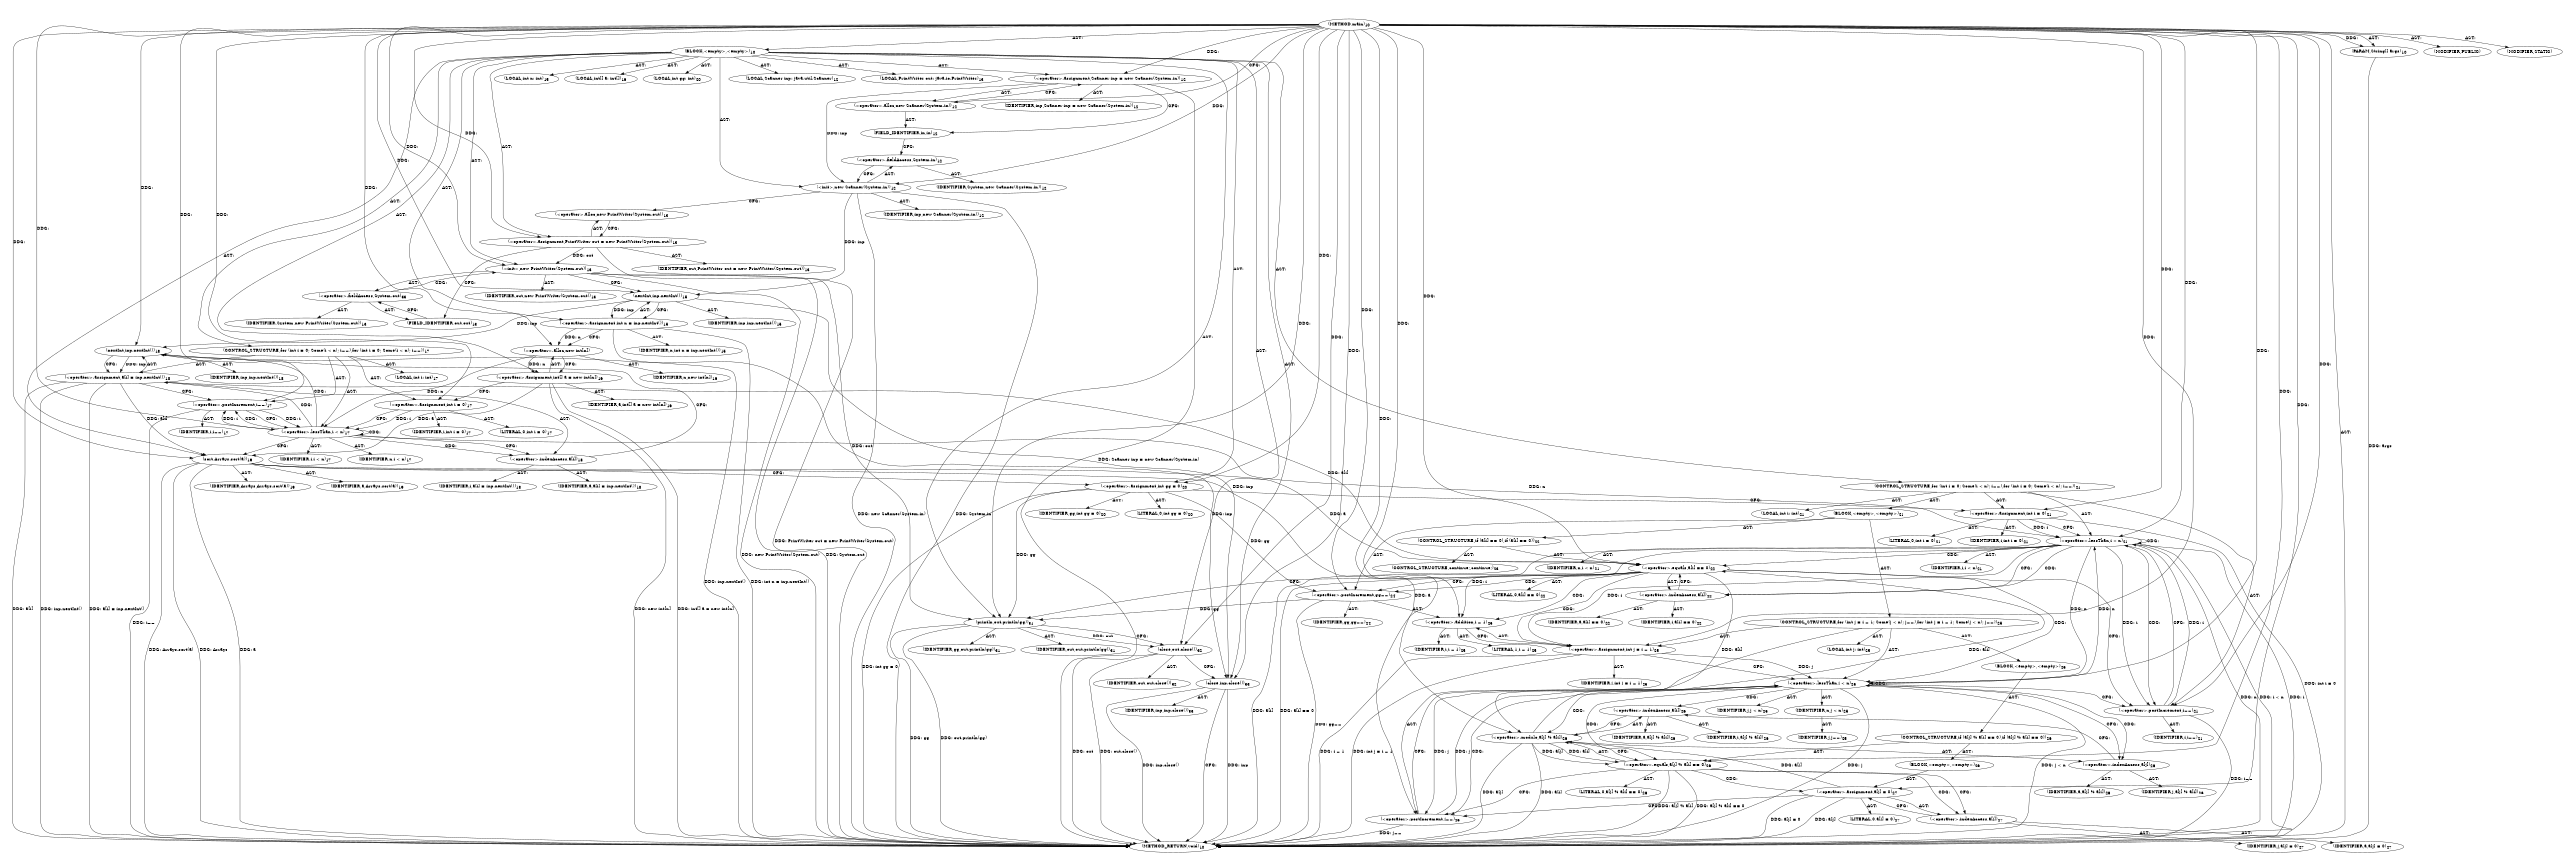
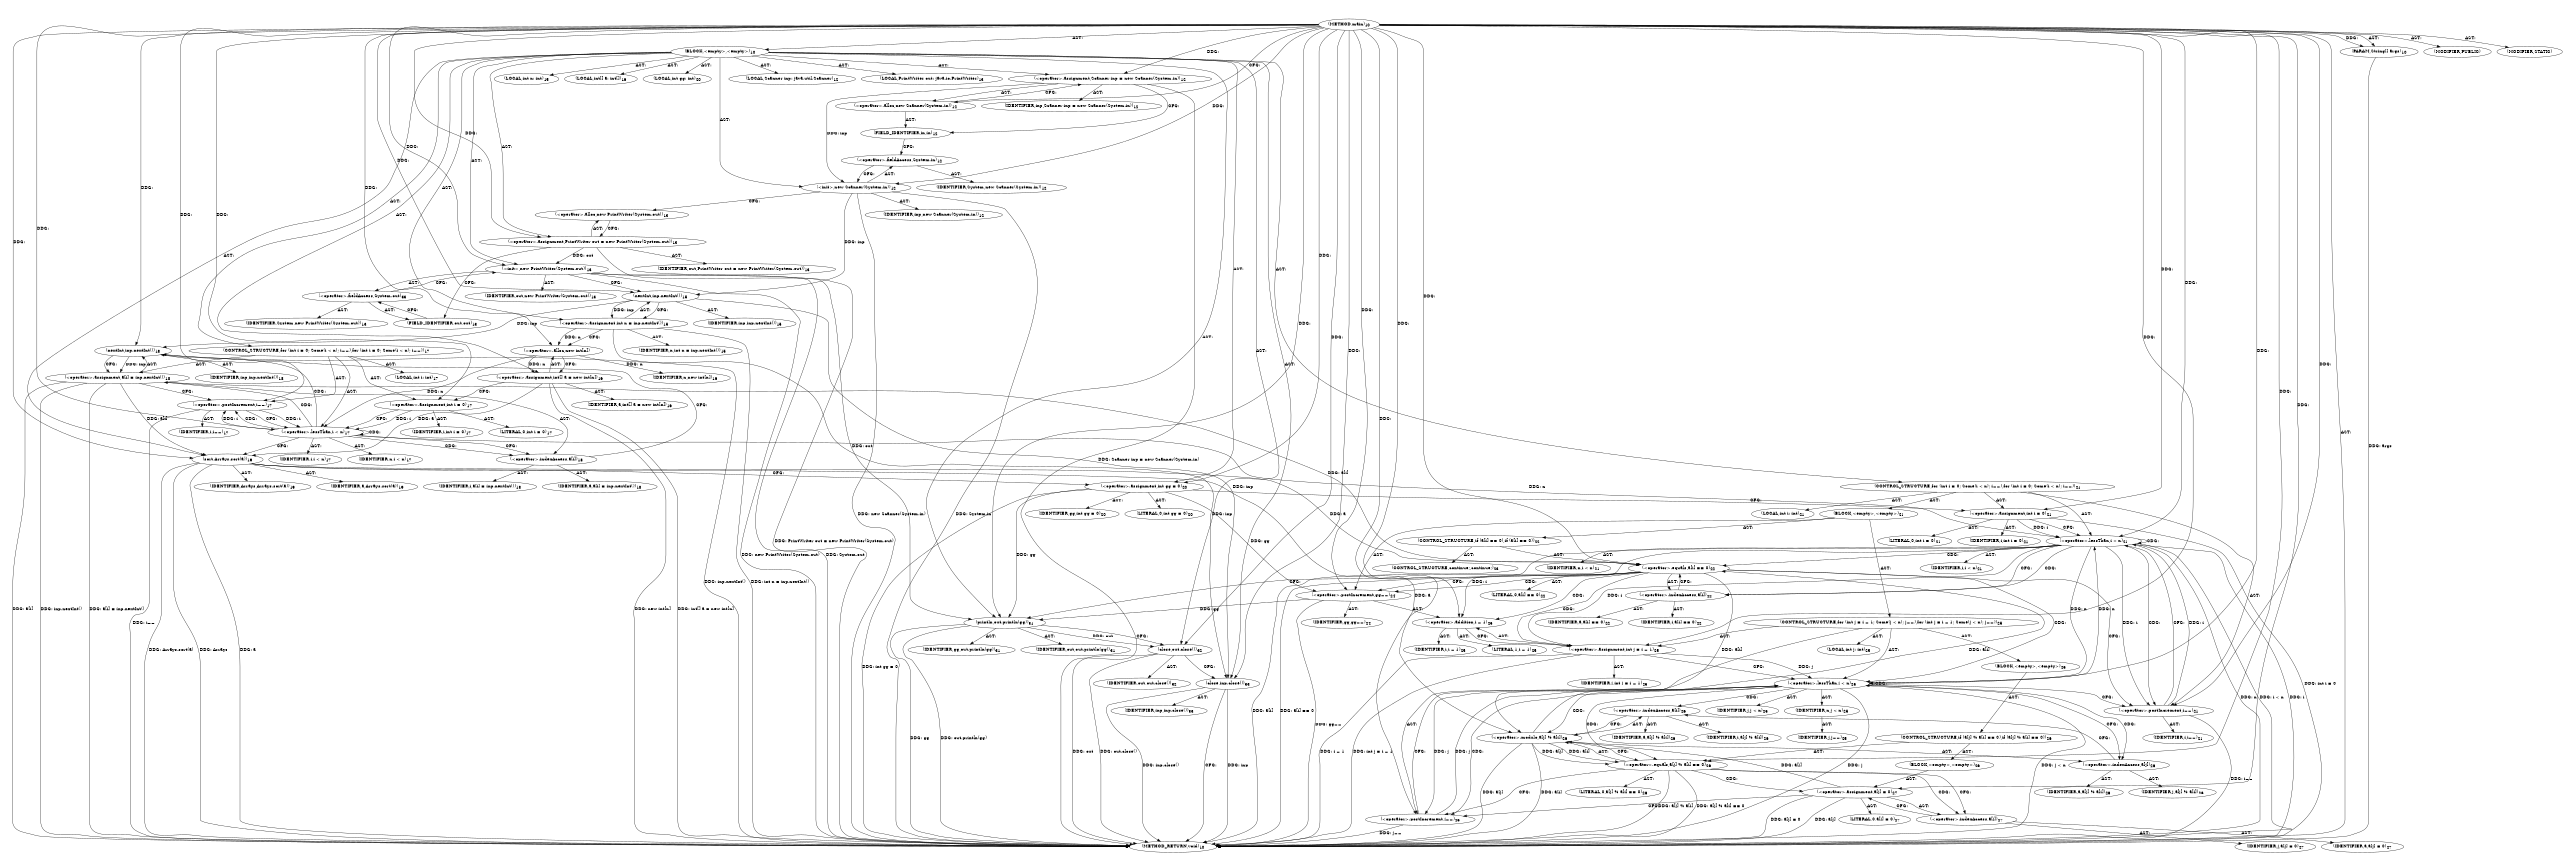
(442, 283) -> (442, 283)
(635, 364) -> (635, 364)
